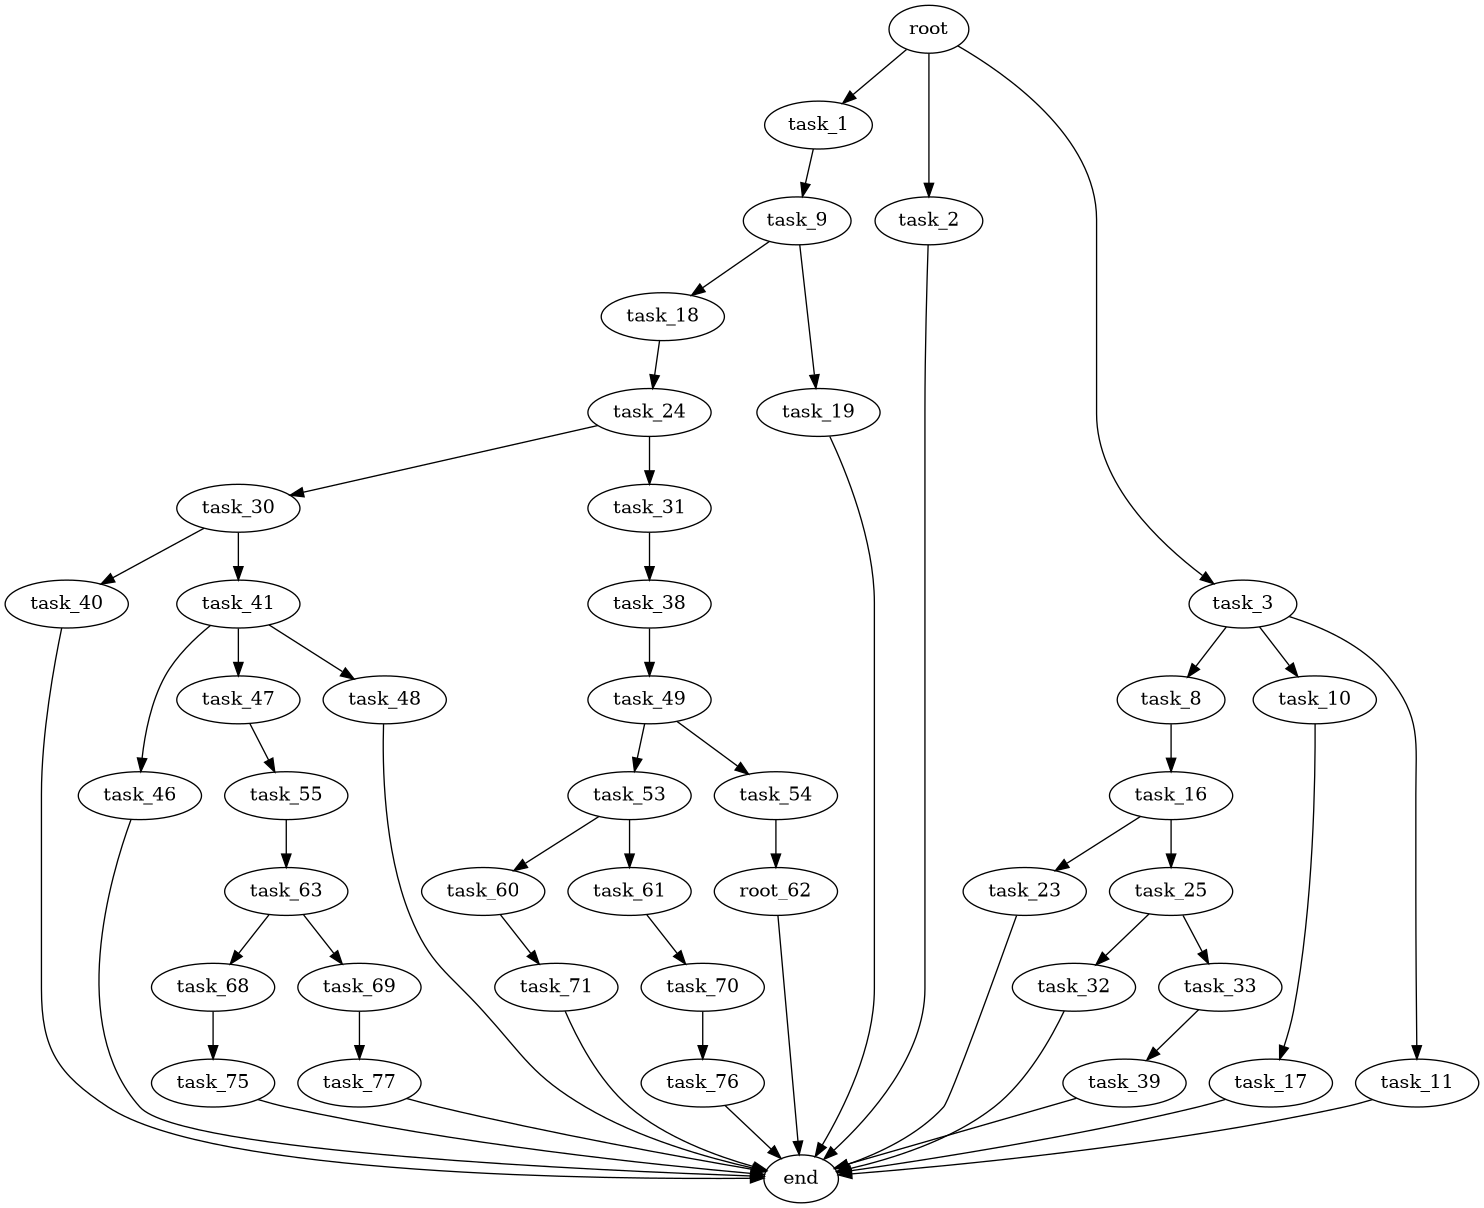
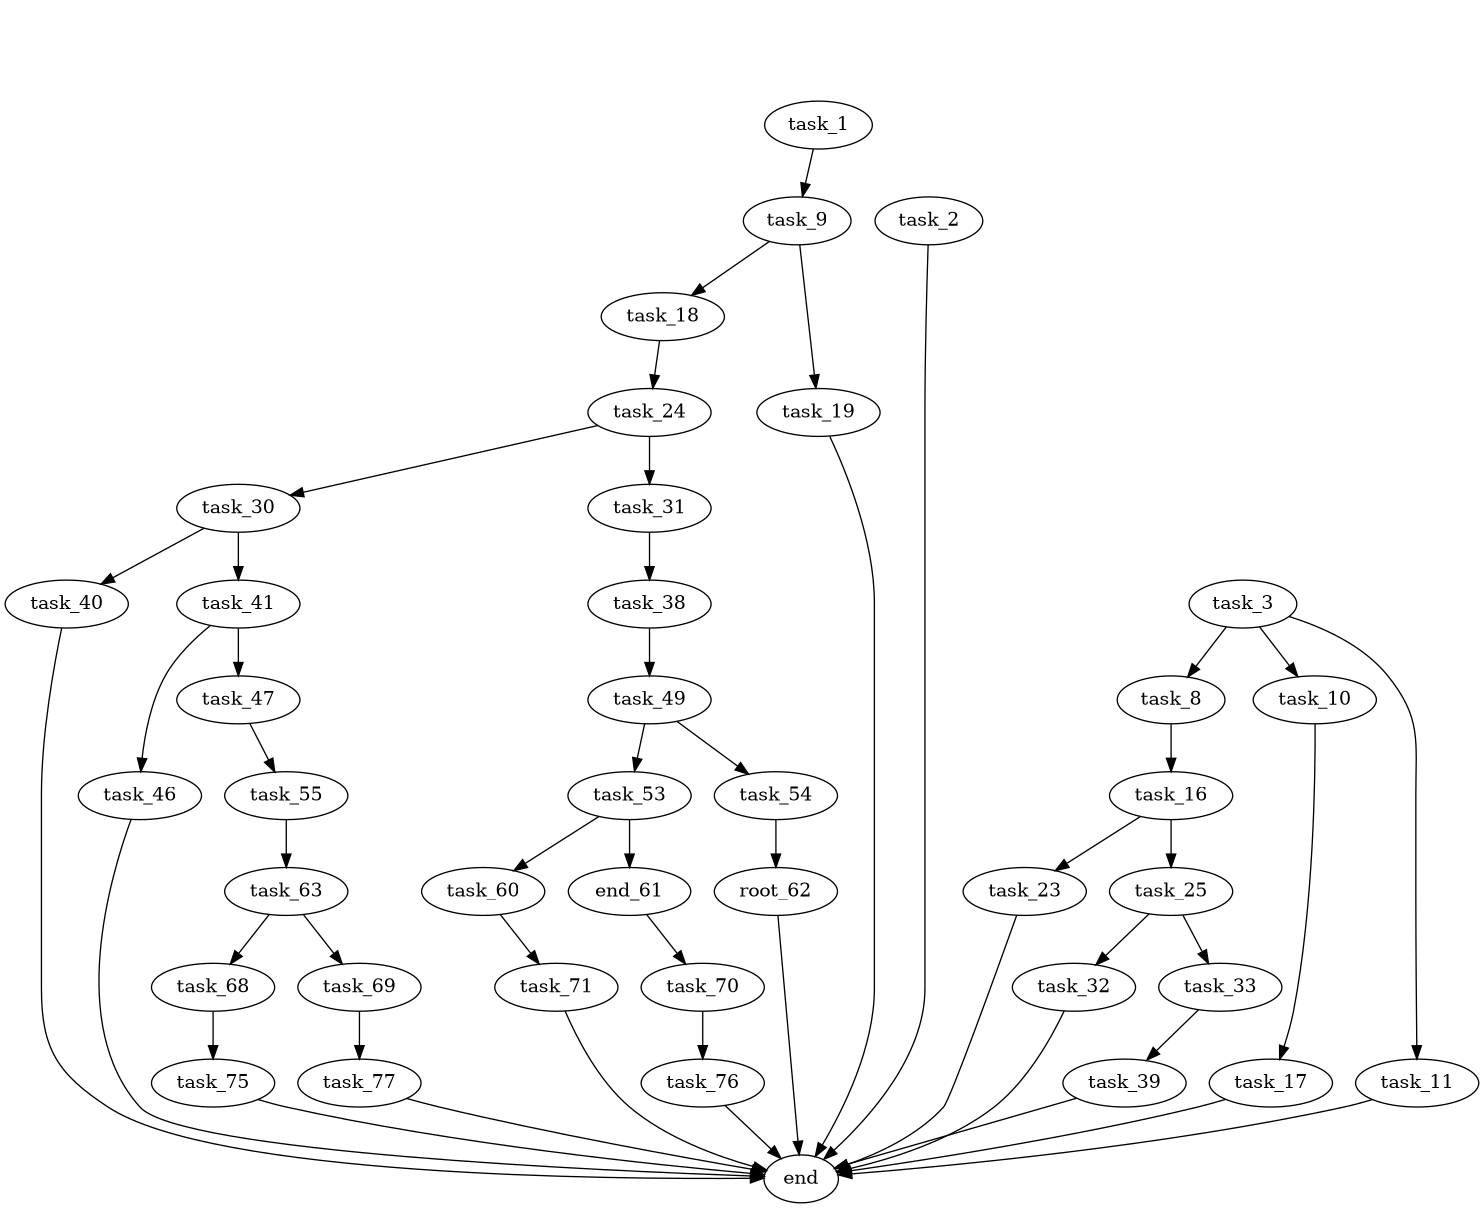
(929, 29) -> none
(385, 700) -> none
(630, 891) -> (630, 891)
